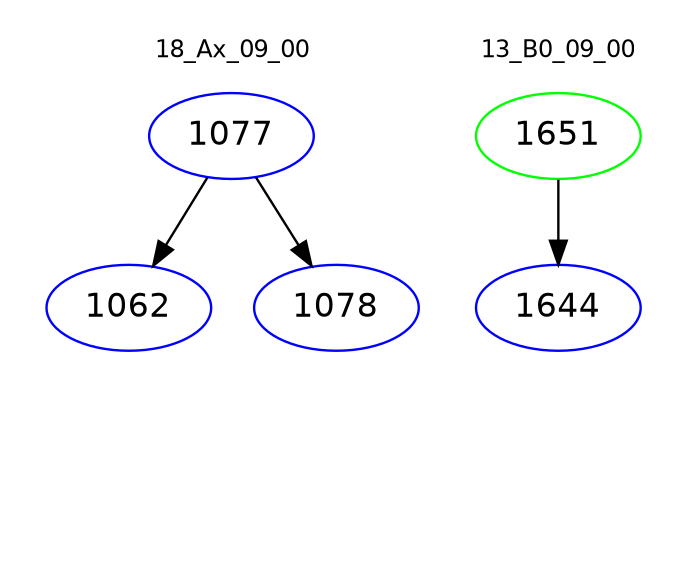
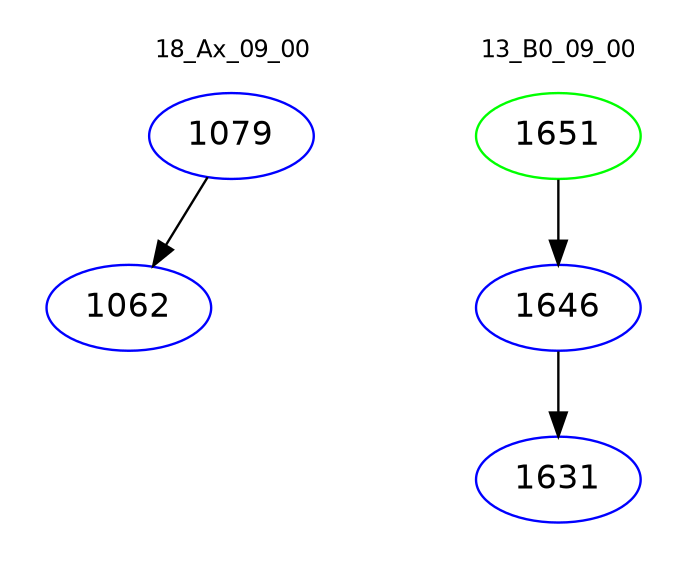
(231, 136) -> (231, 136)
(336, 308) -> none
(558, 308) -> (558, 308)
none -> (558, 480)
